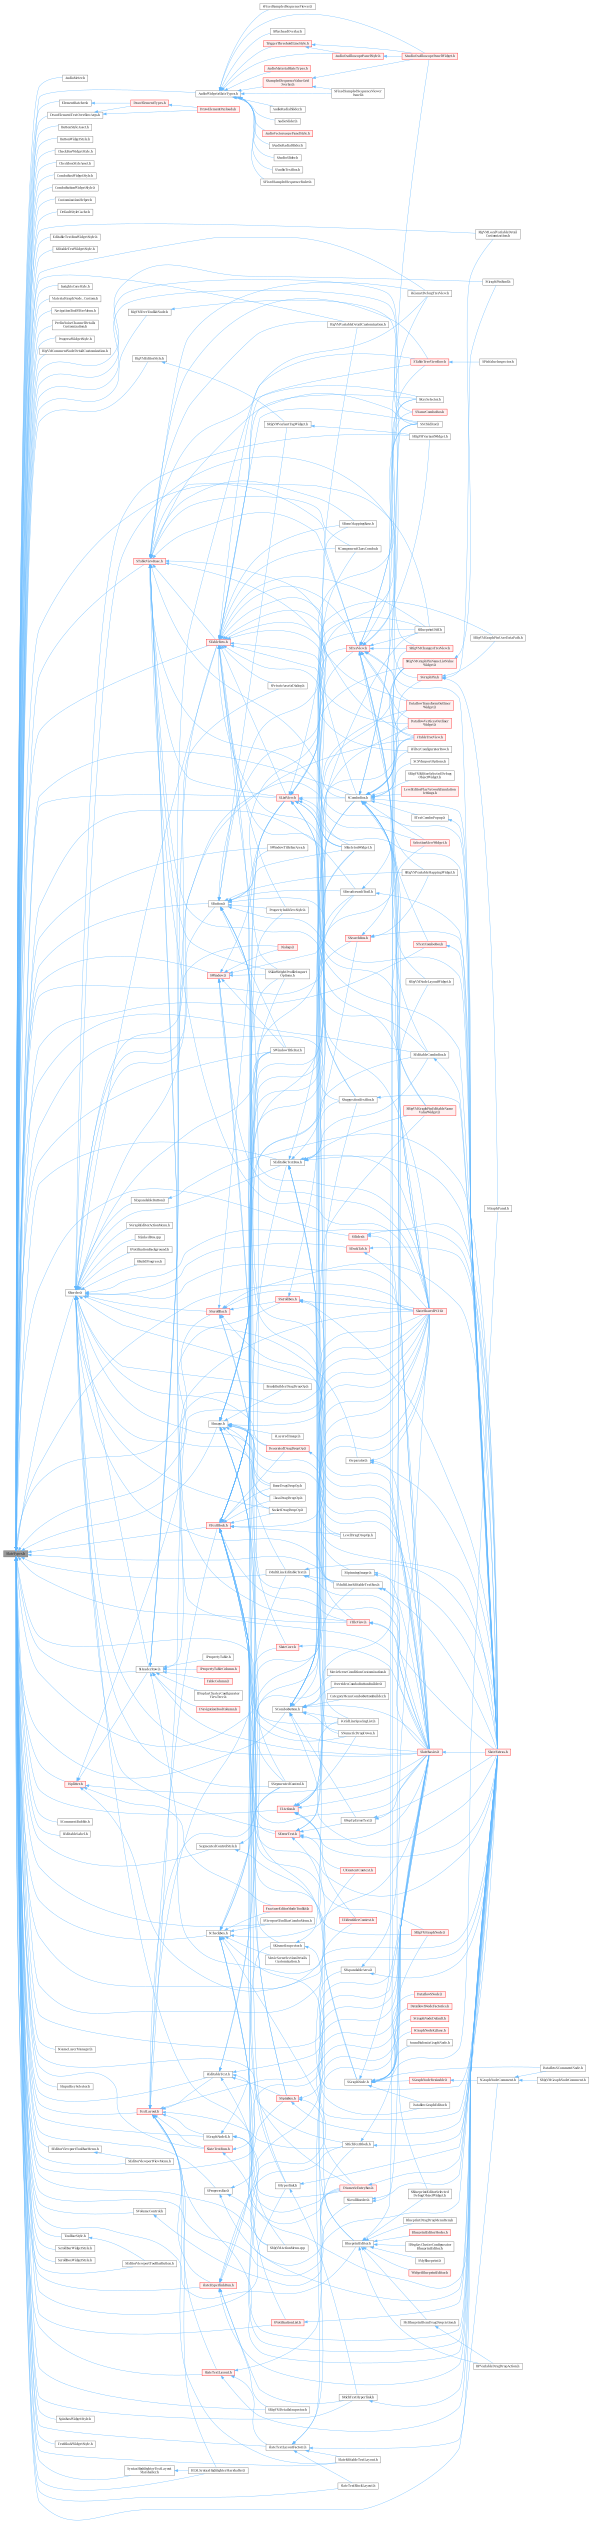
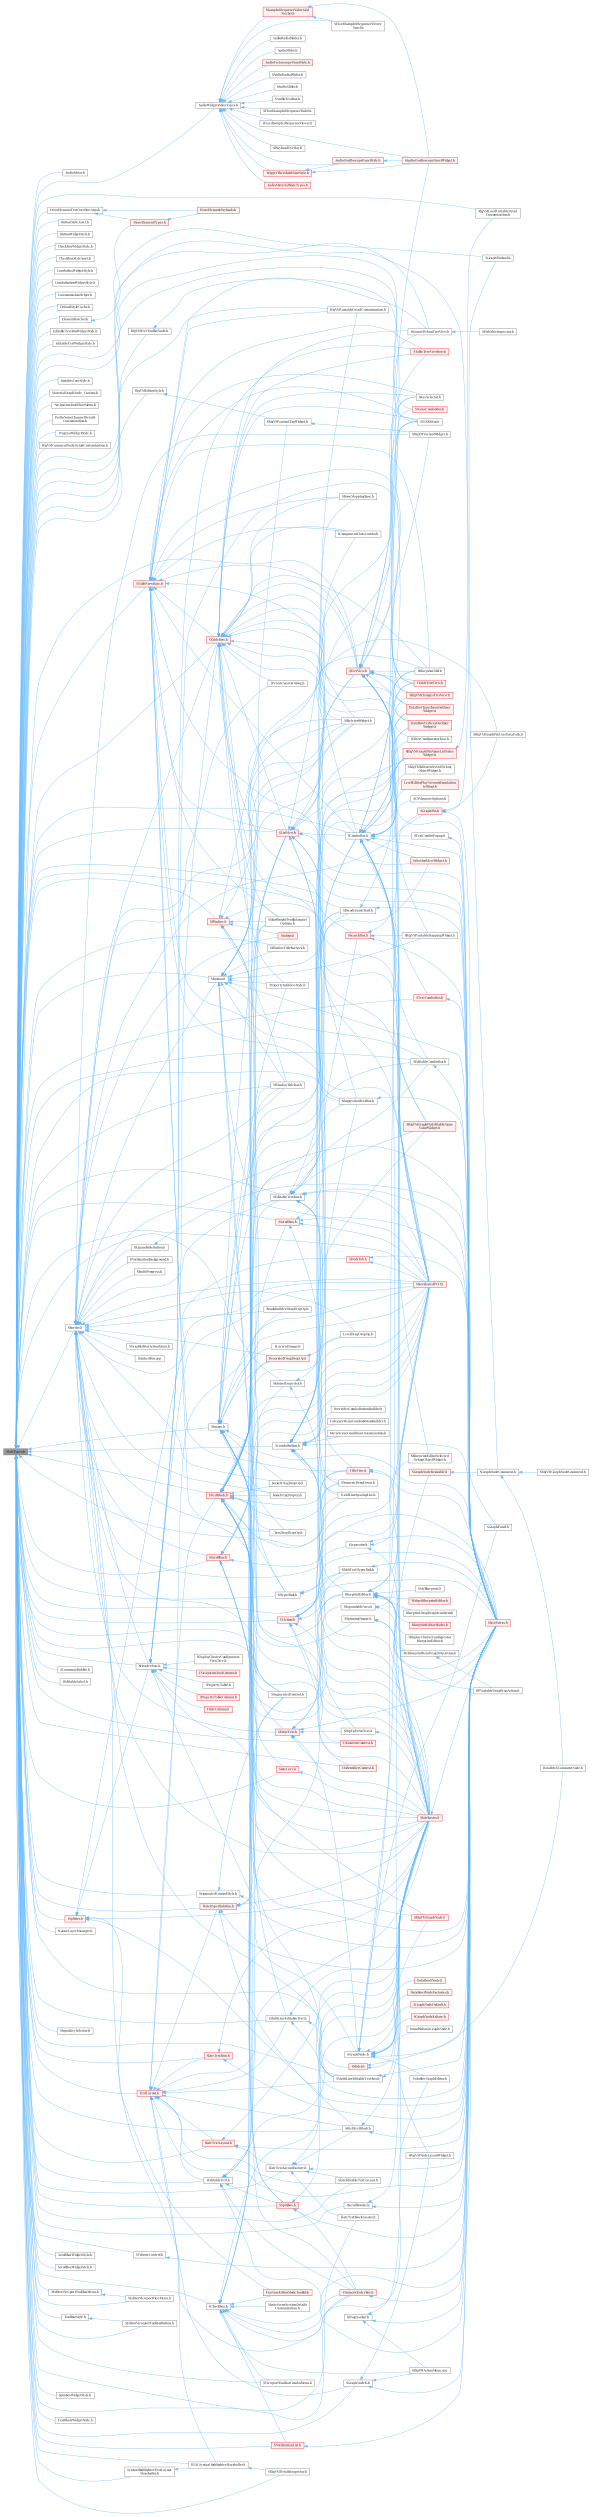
(465, 362) -> (466, 332)
(437, 1790) -> none
(35, 2113) -> none
(250, 2376) -> (258, 2469)
